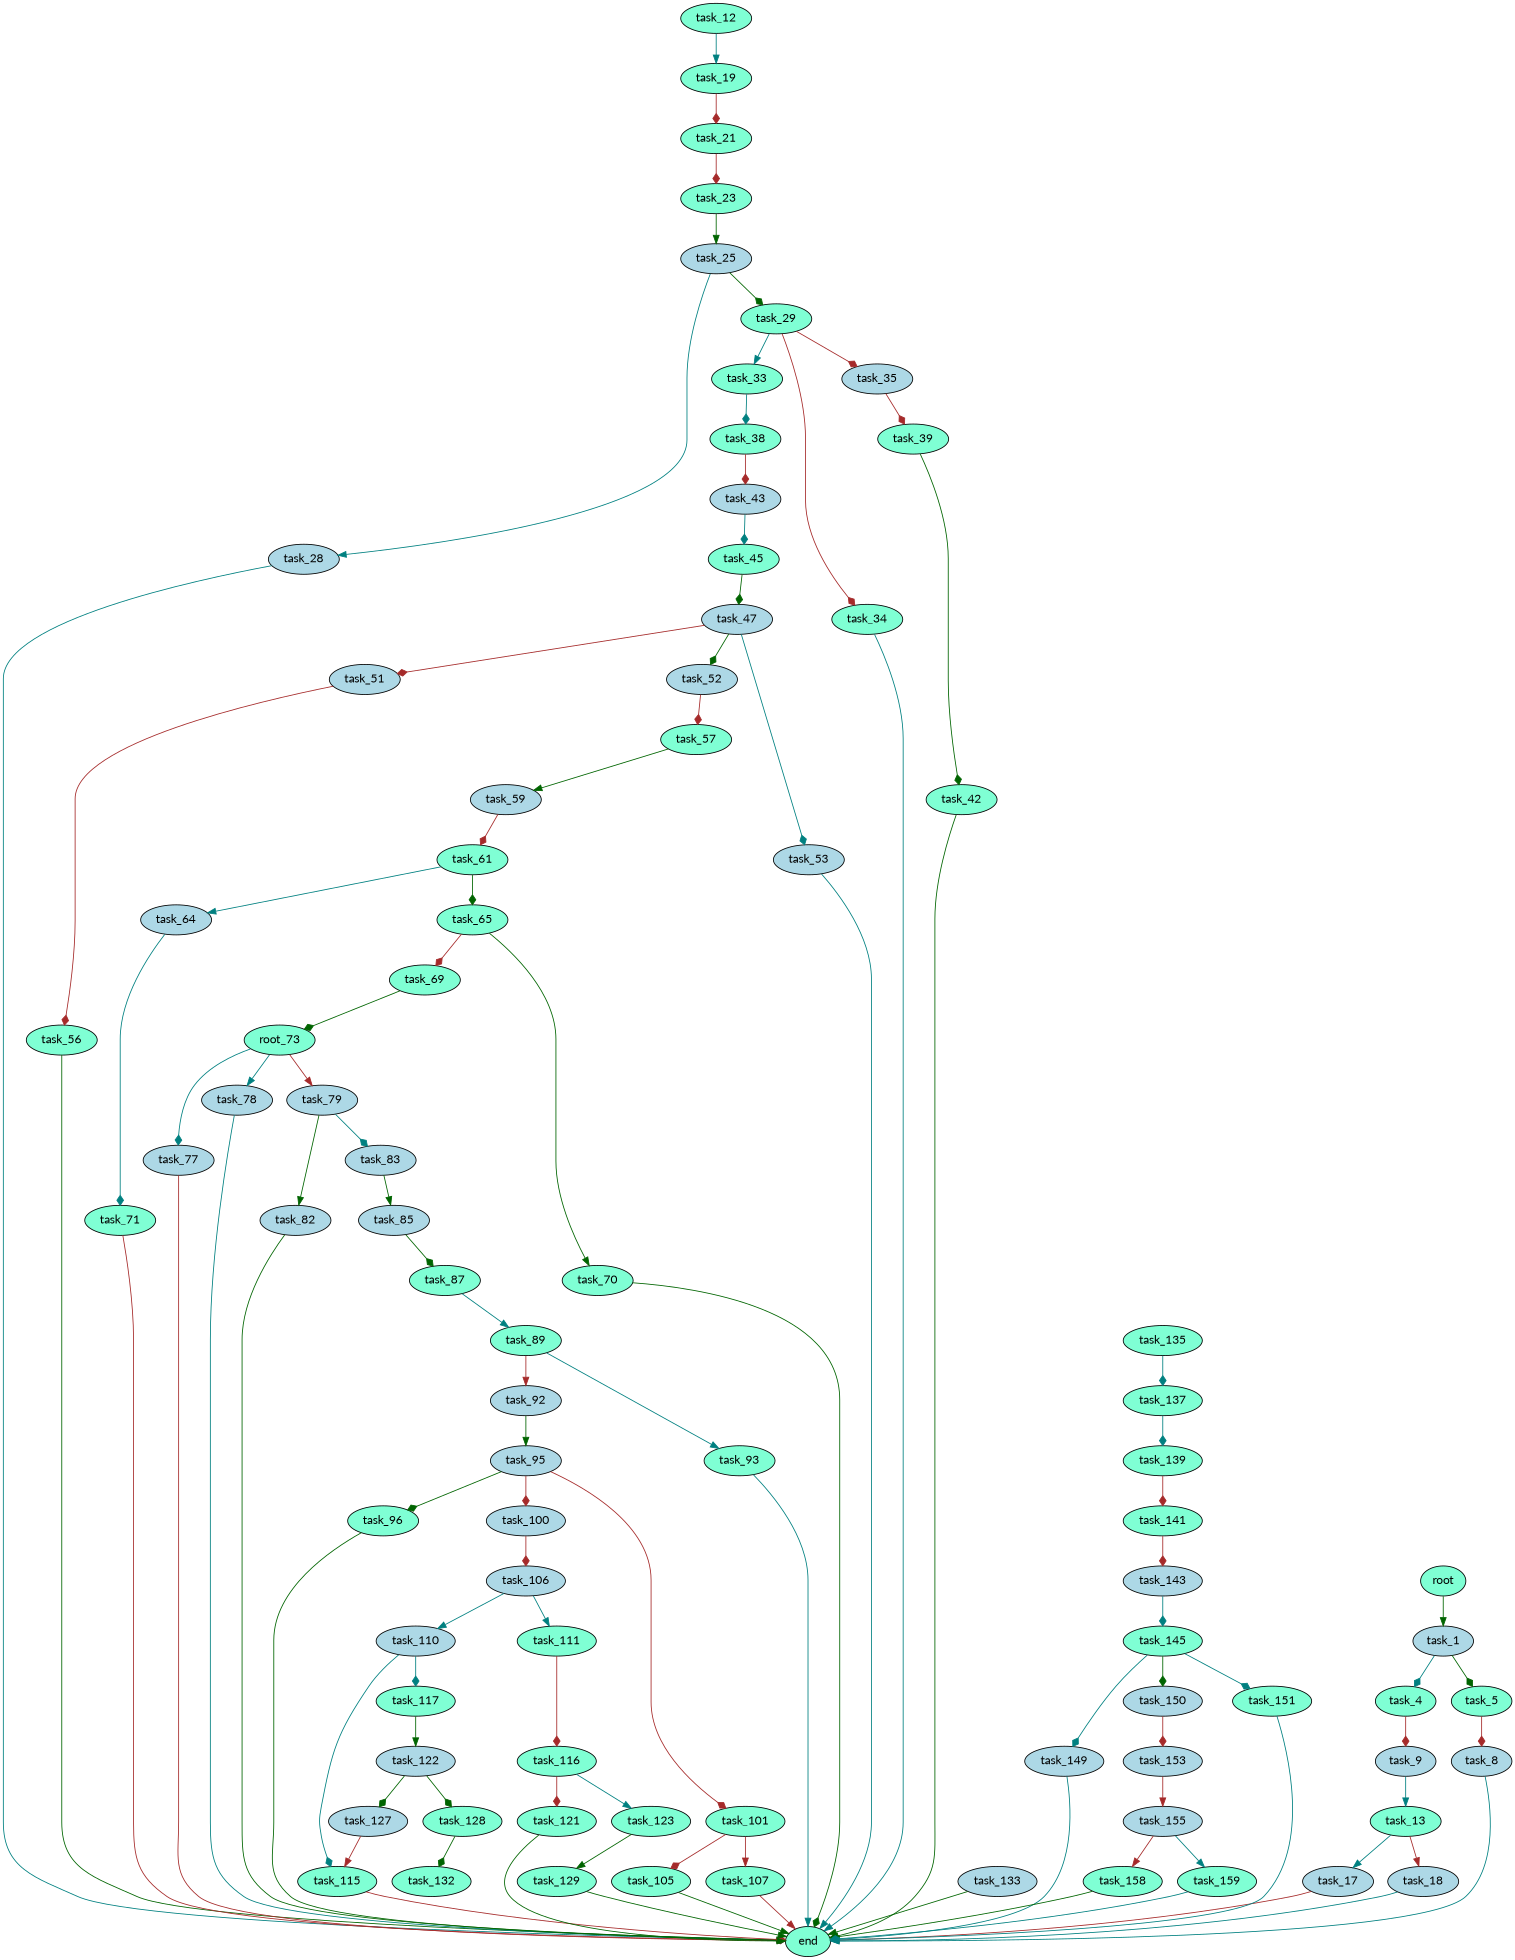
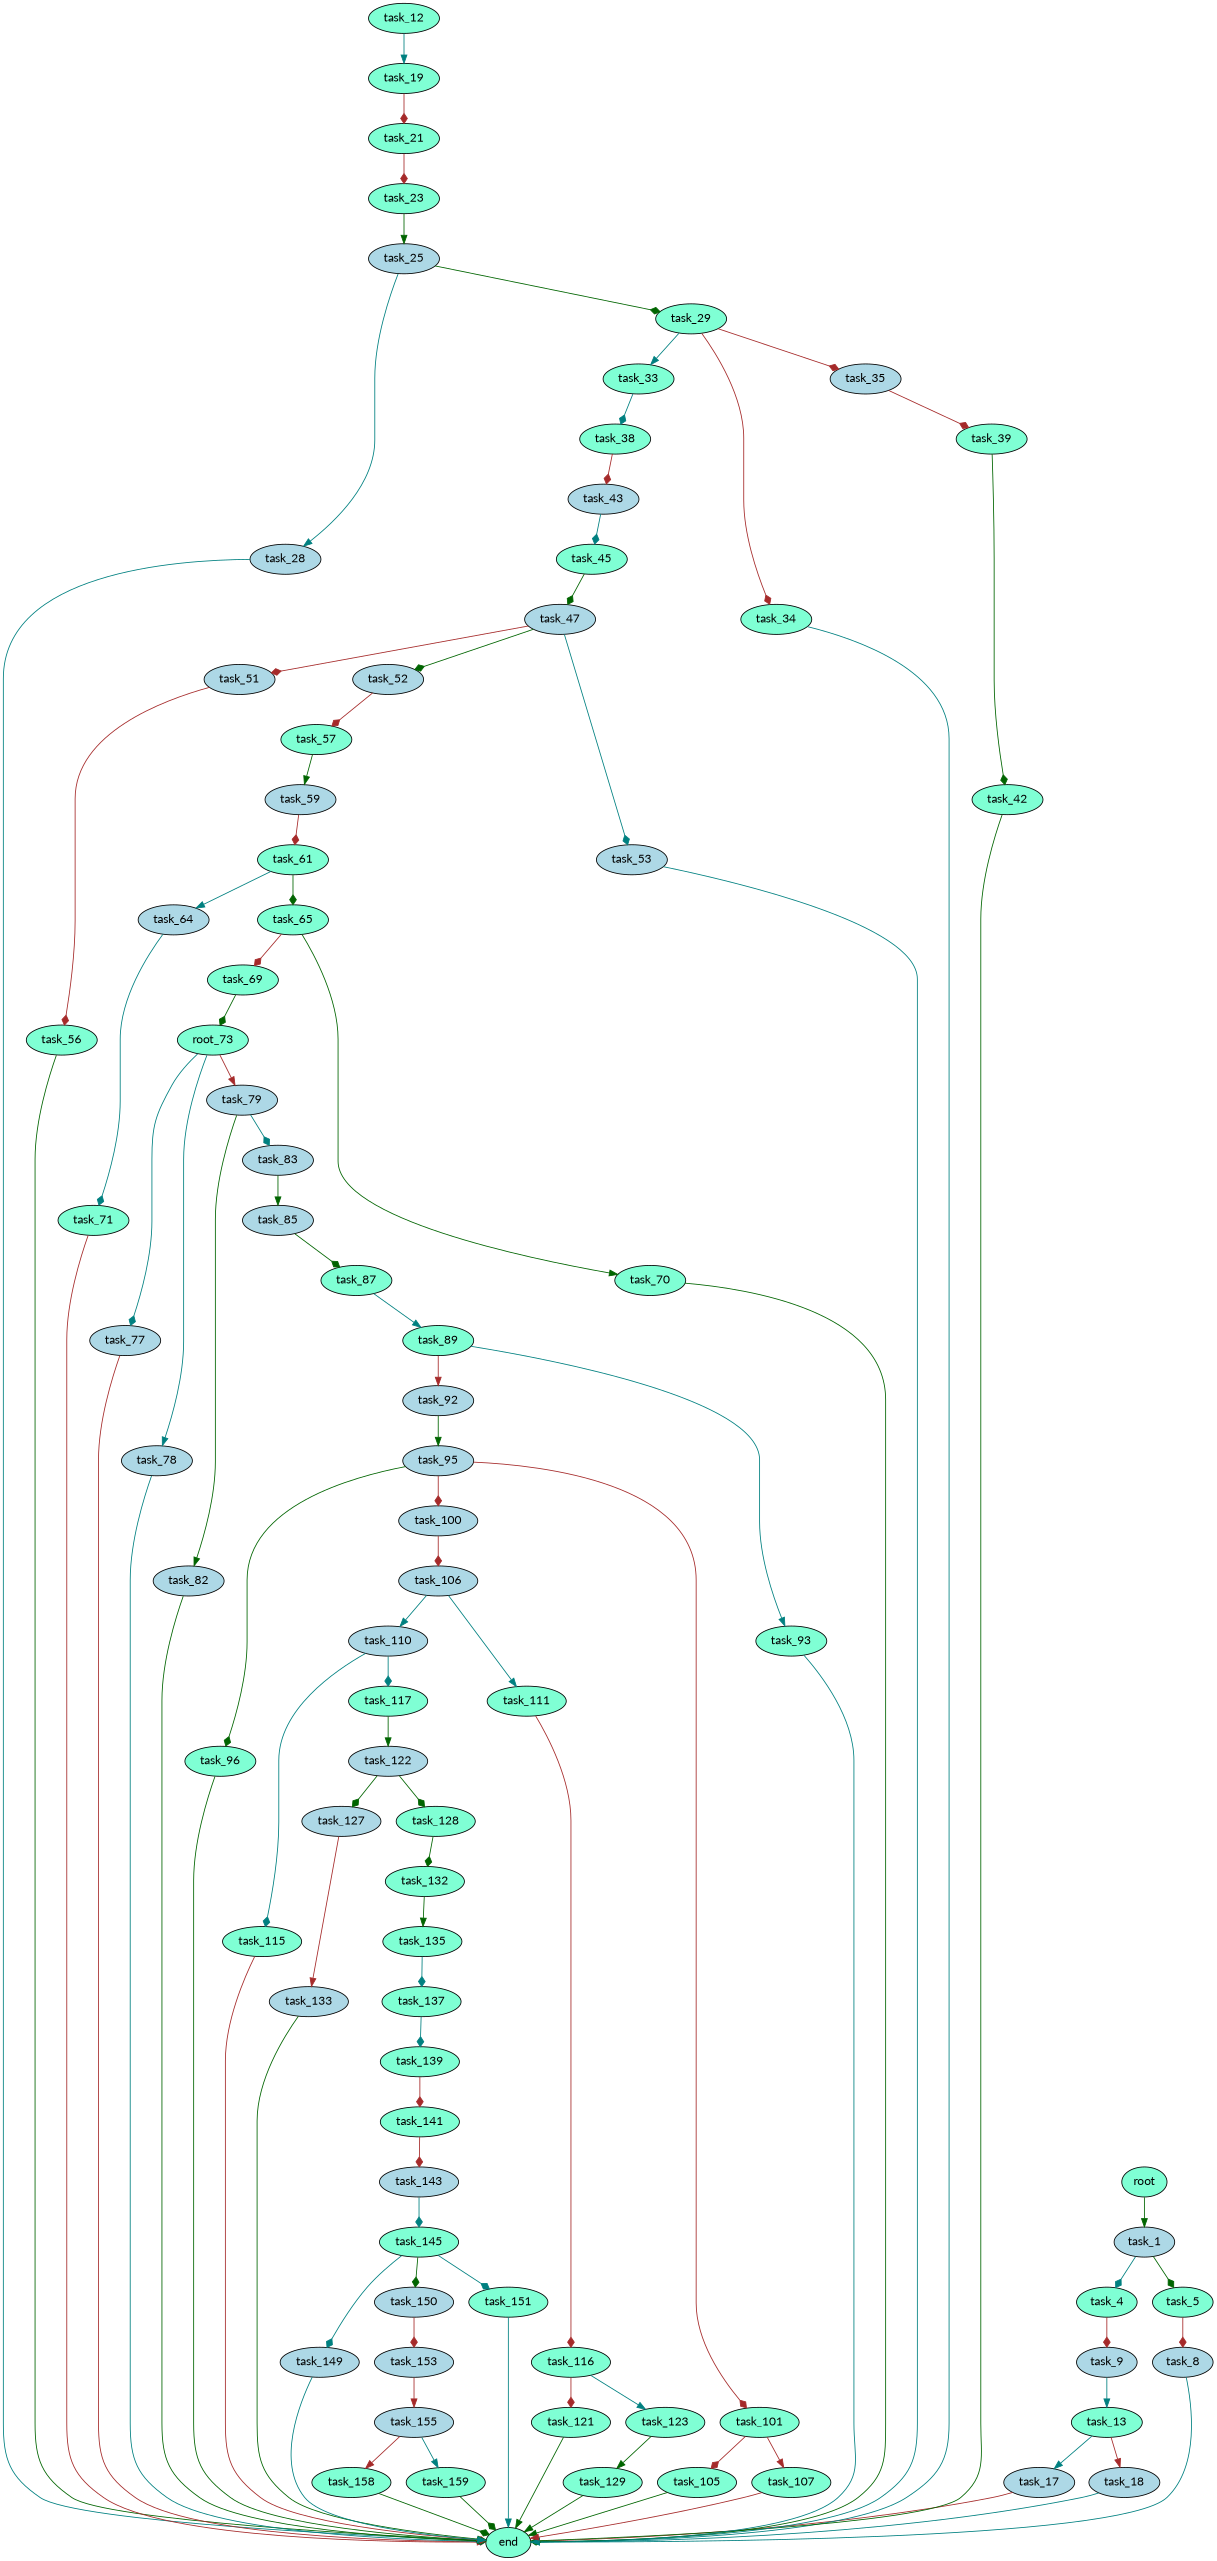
(355, 1848) -> (326, 1907)
none -> (424, 1907)
(1015, 1921) -> (474, 2510)
